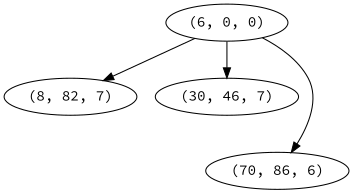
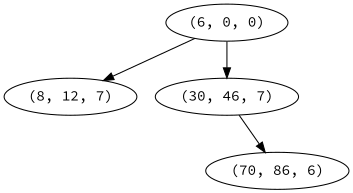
(310, 82) -> (249, 130)
(70, 97) -> (70, 97)
